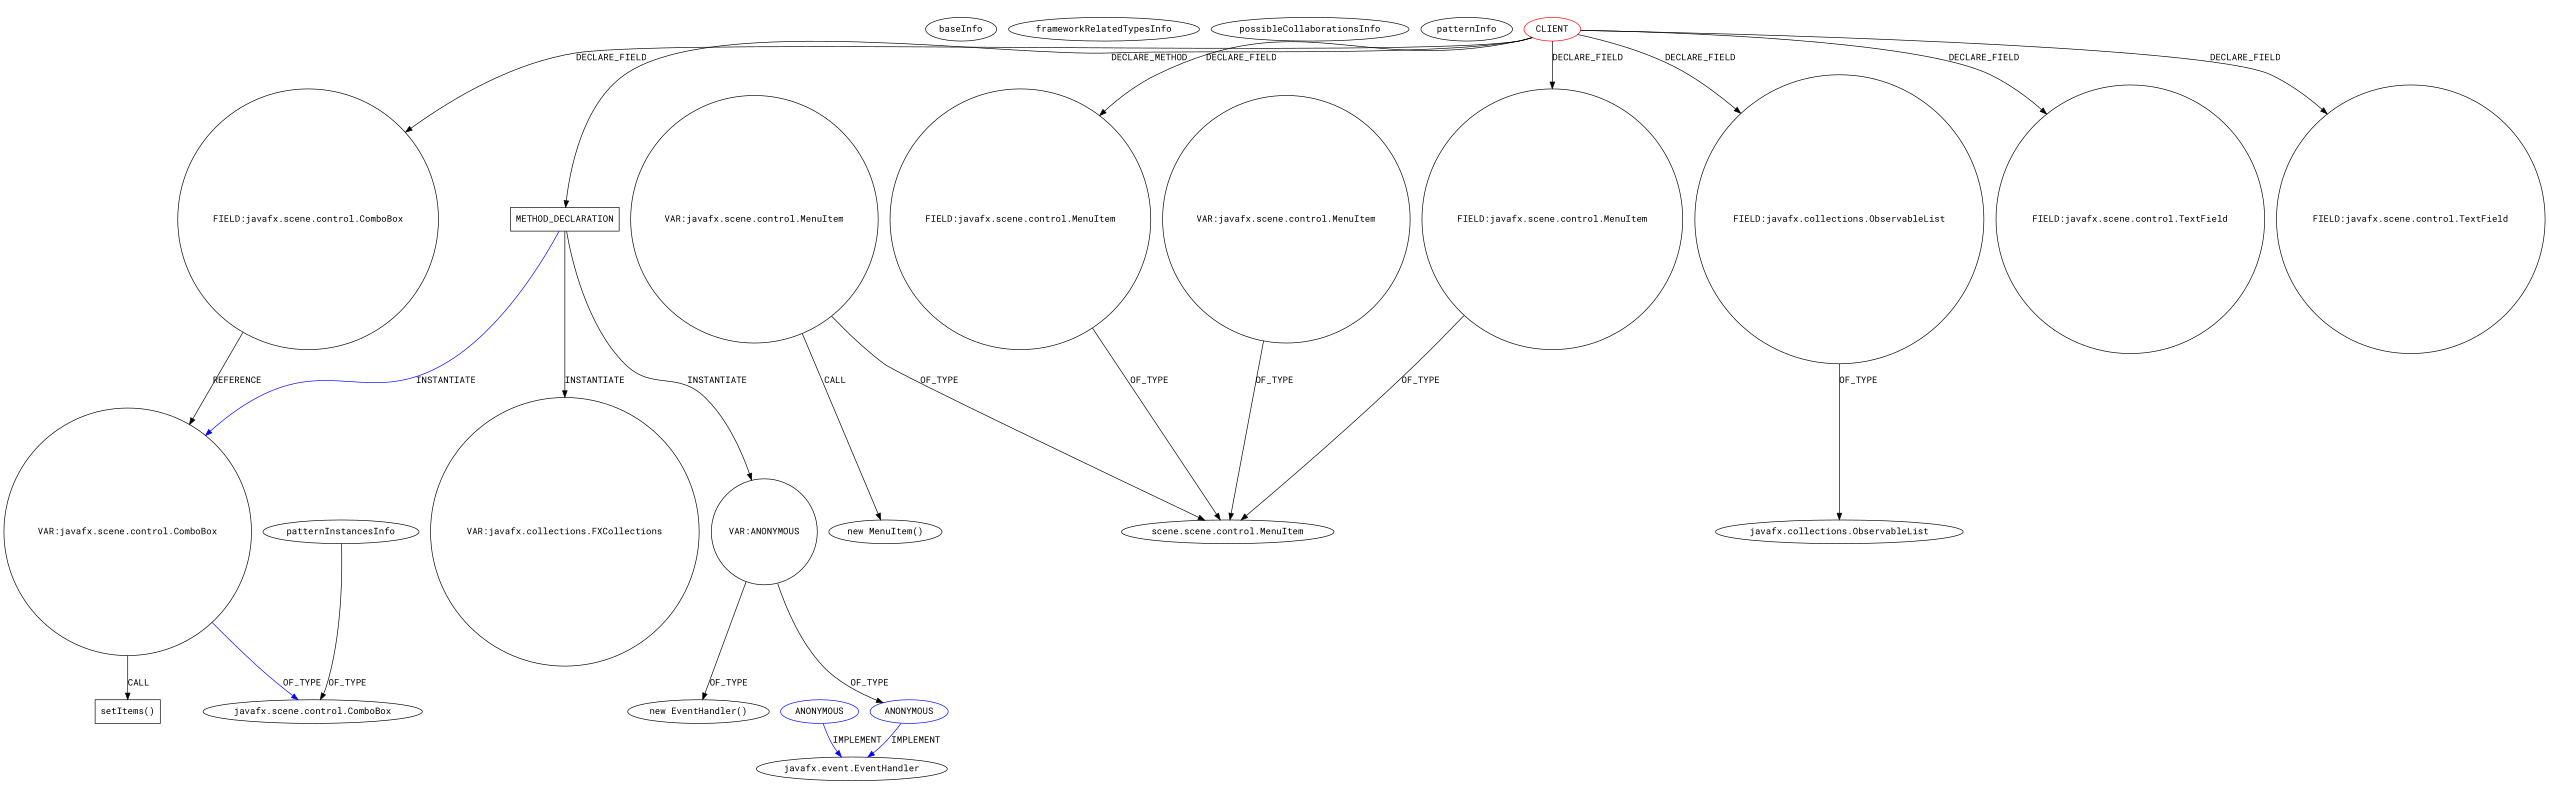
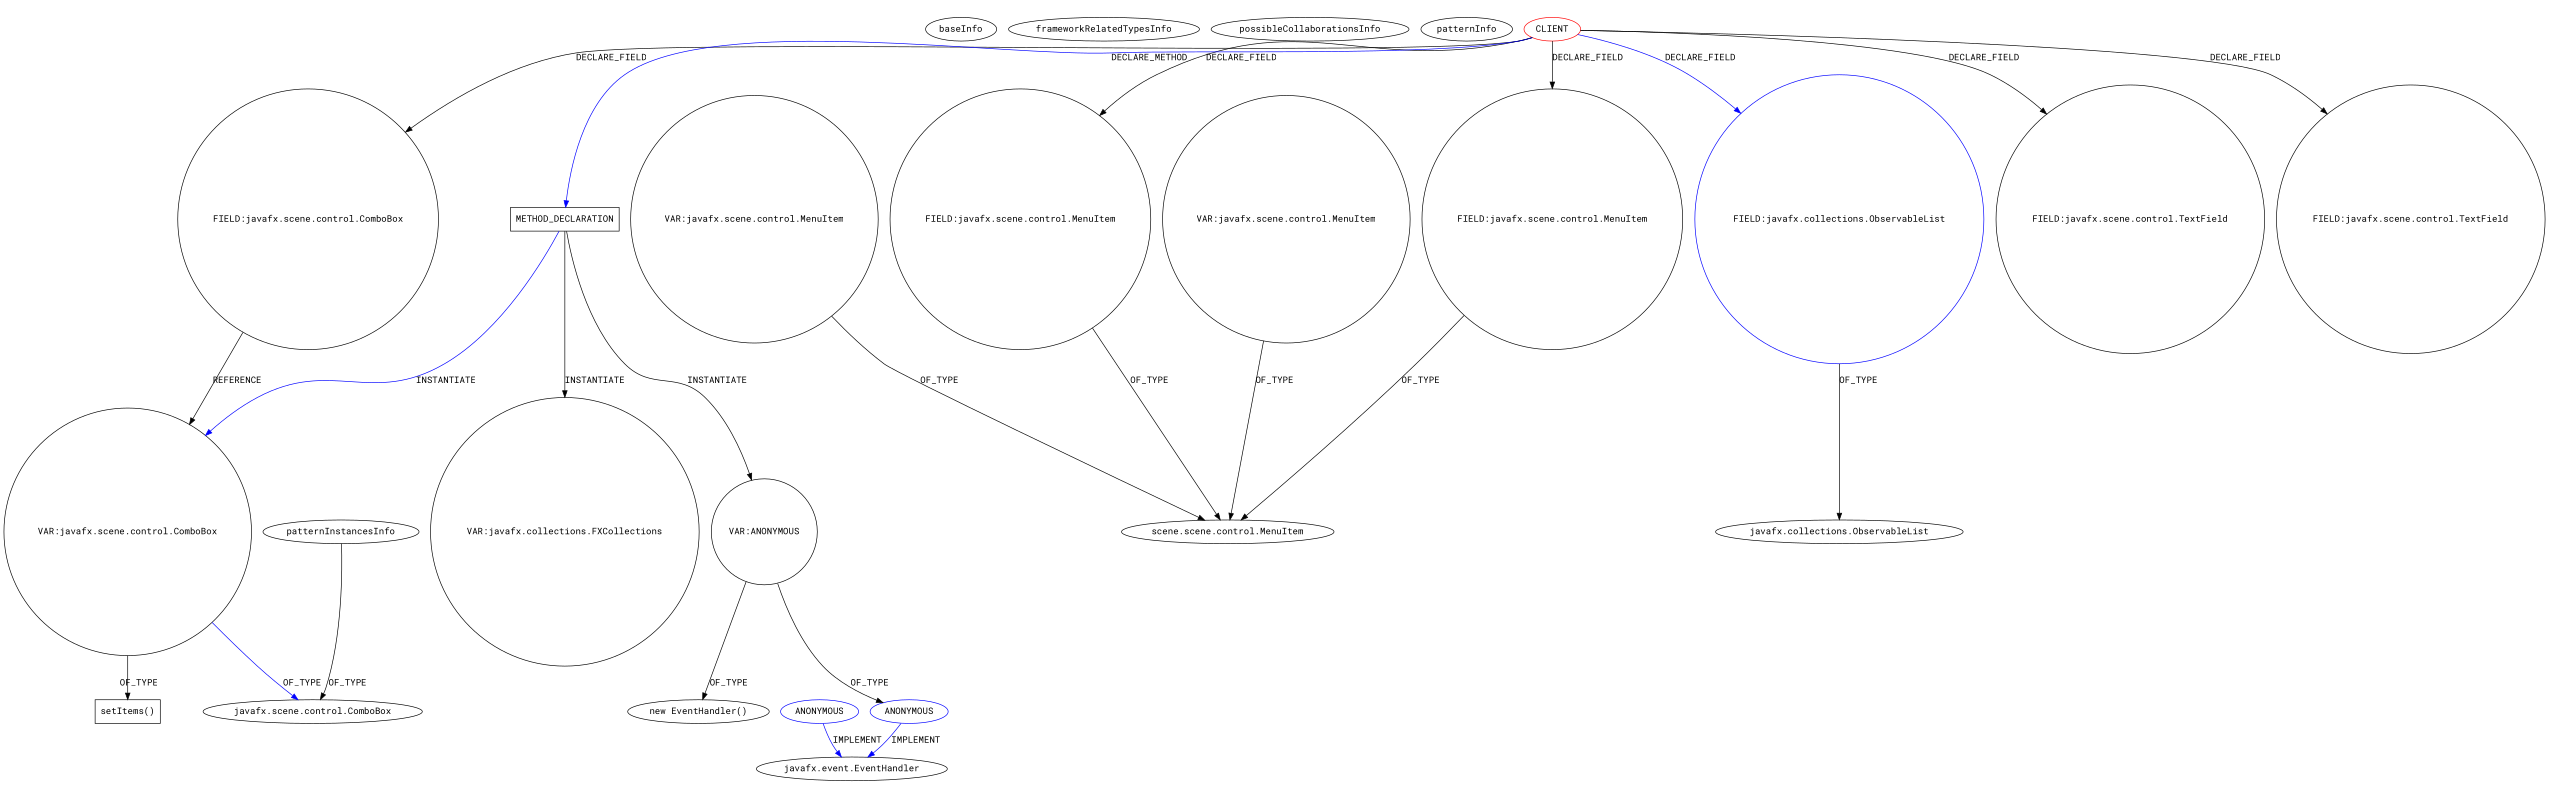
(1058, 52) -> (1058, 52)
(1662, 61) -> (1662, 61)
(1839, 219) -> (1839, 219)
(885, 532) -> none
(139, 683) -> (139, 683)
